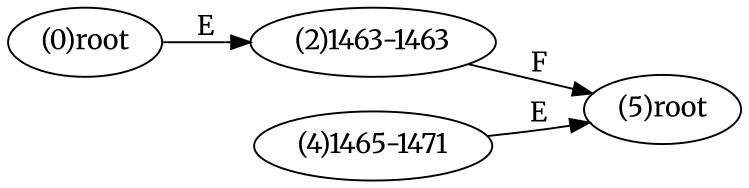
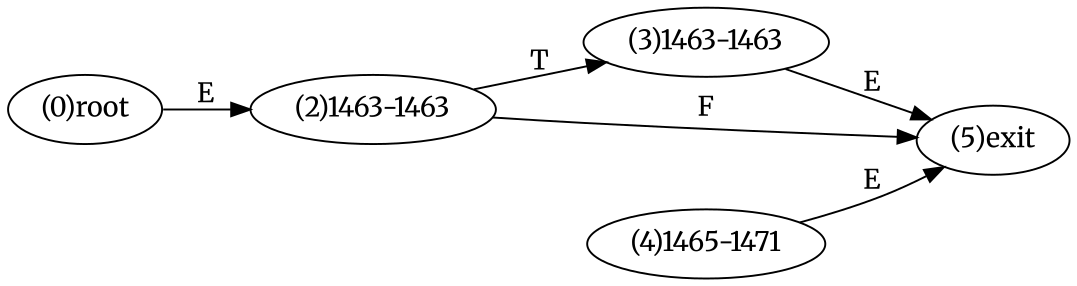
none -> (706, 42)
(663, 109) -> (993, 140)
